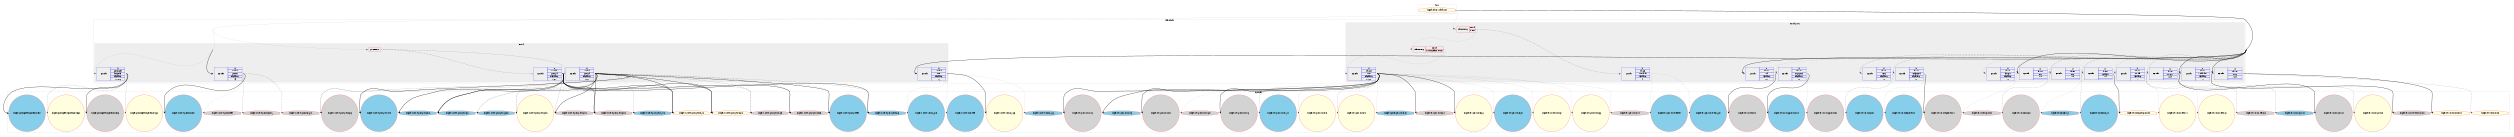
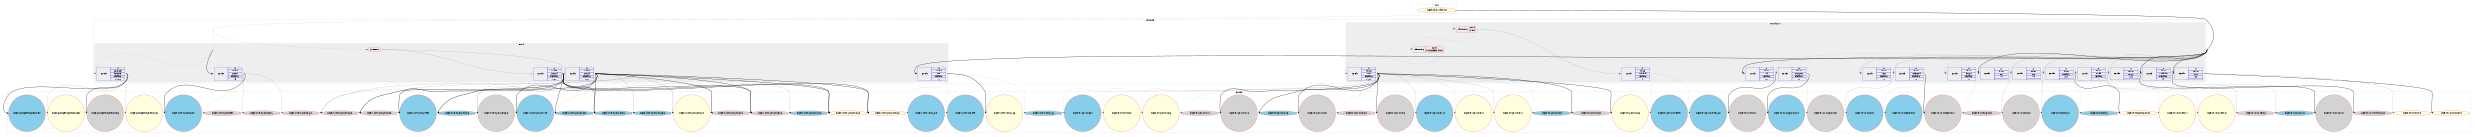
(1395, 113) -> (1552, 113)
(2373, 113) -> none
